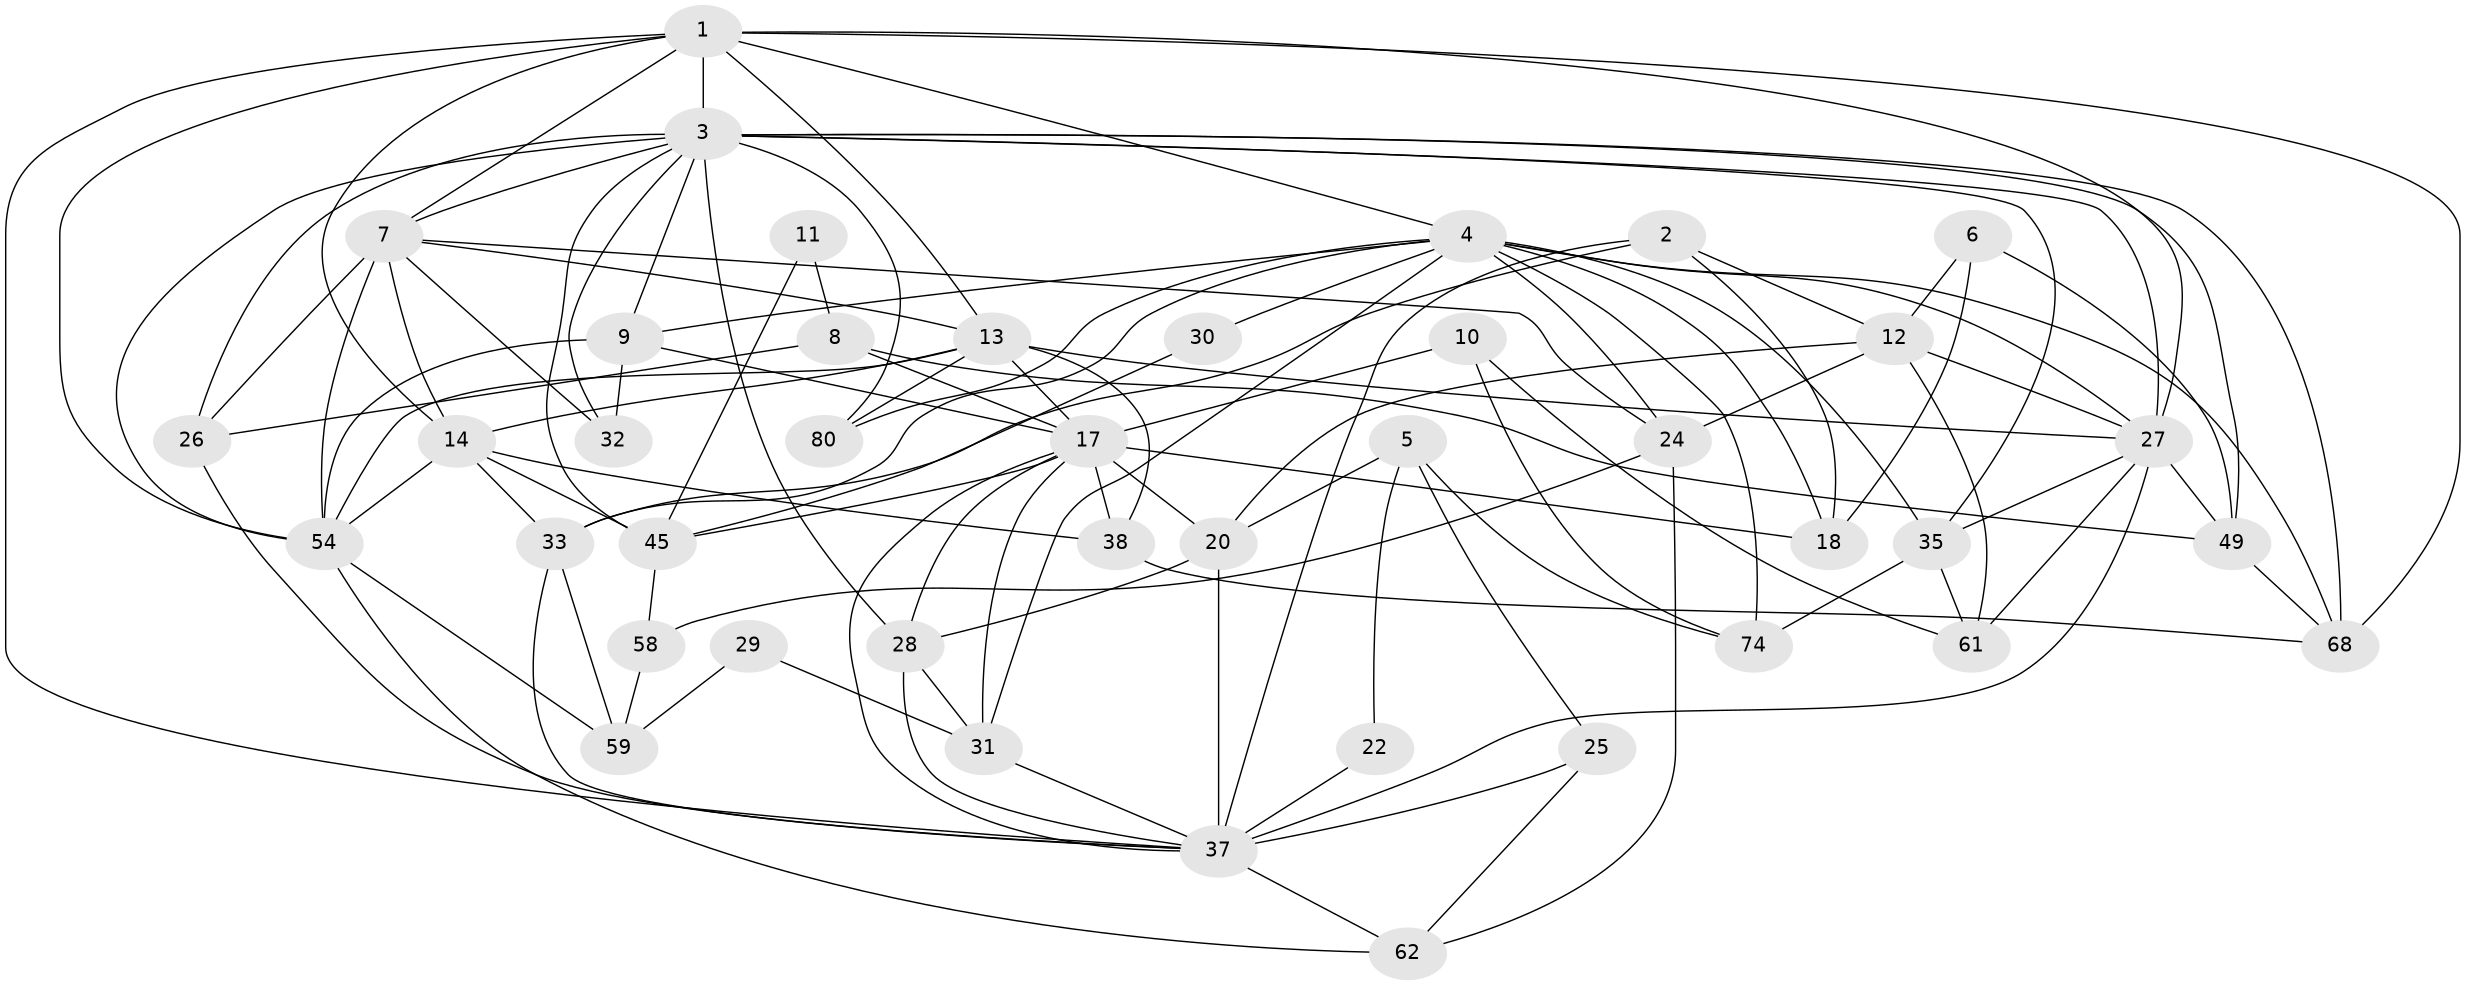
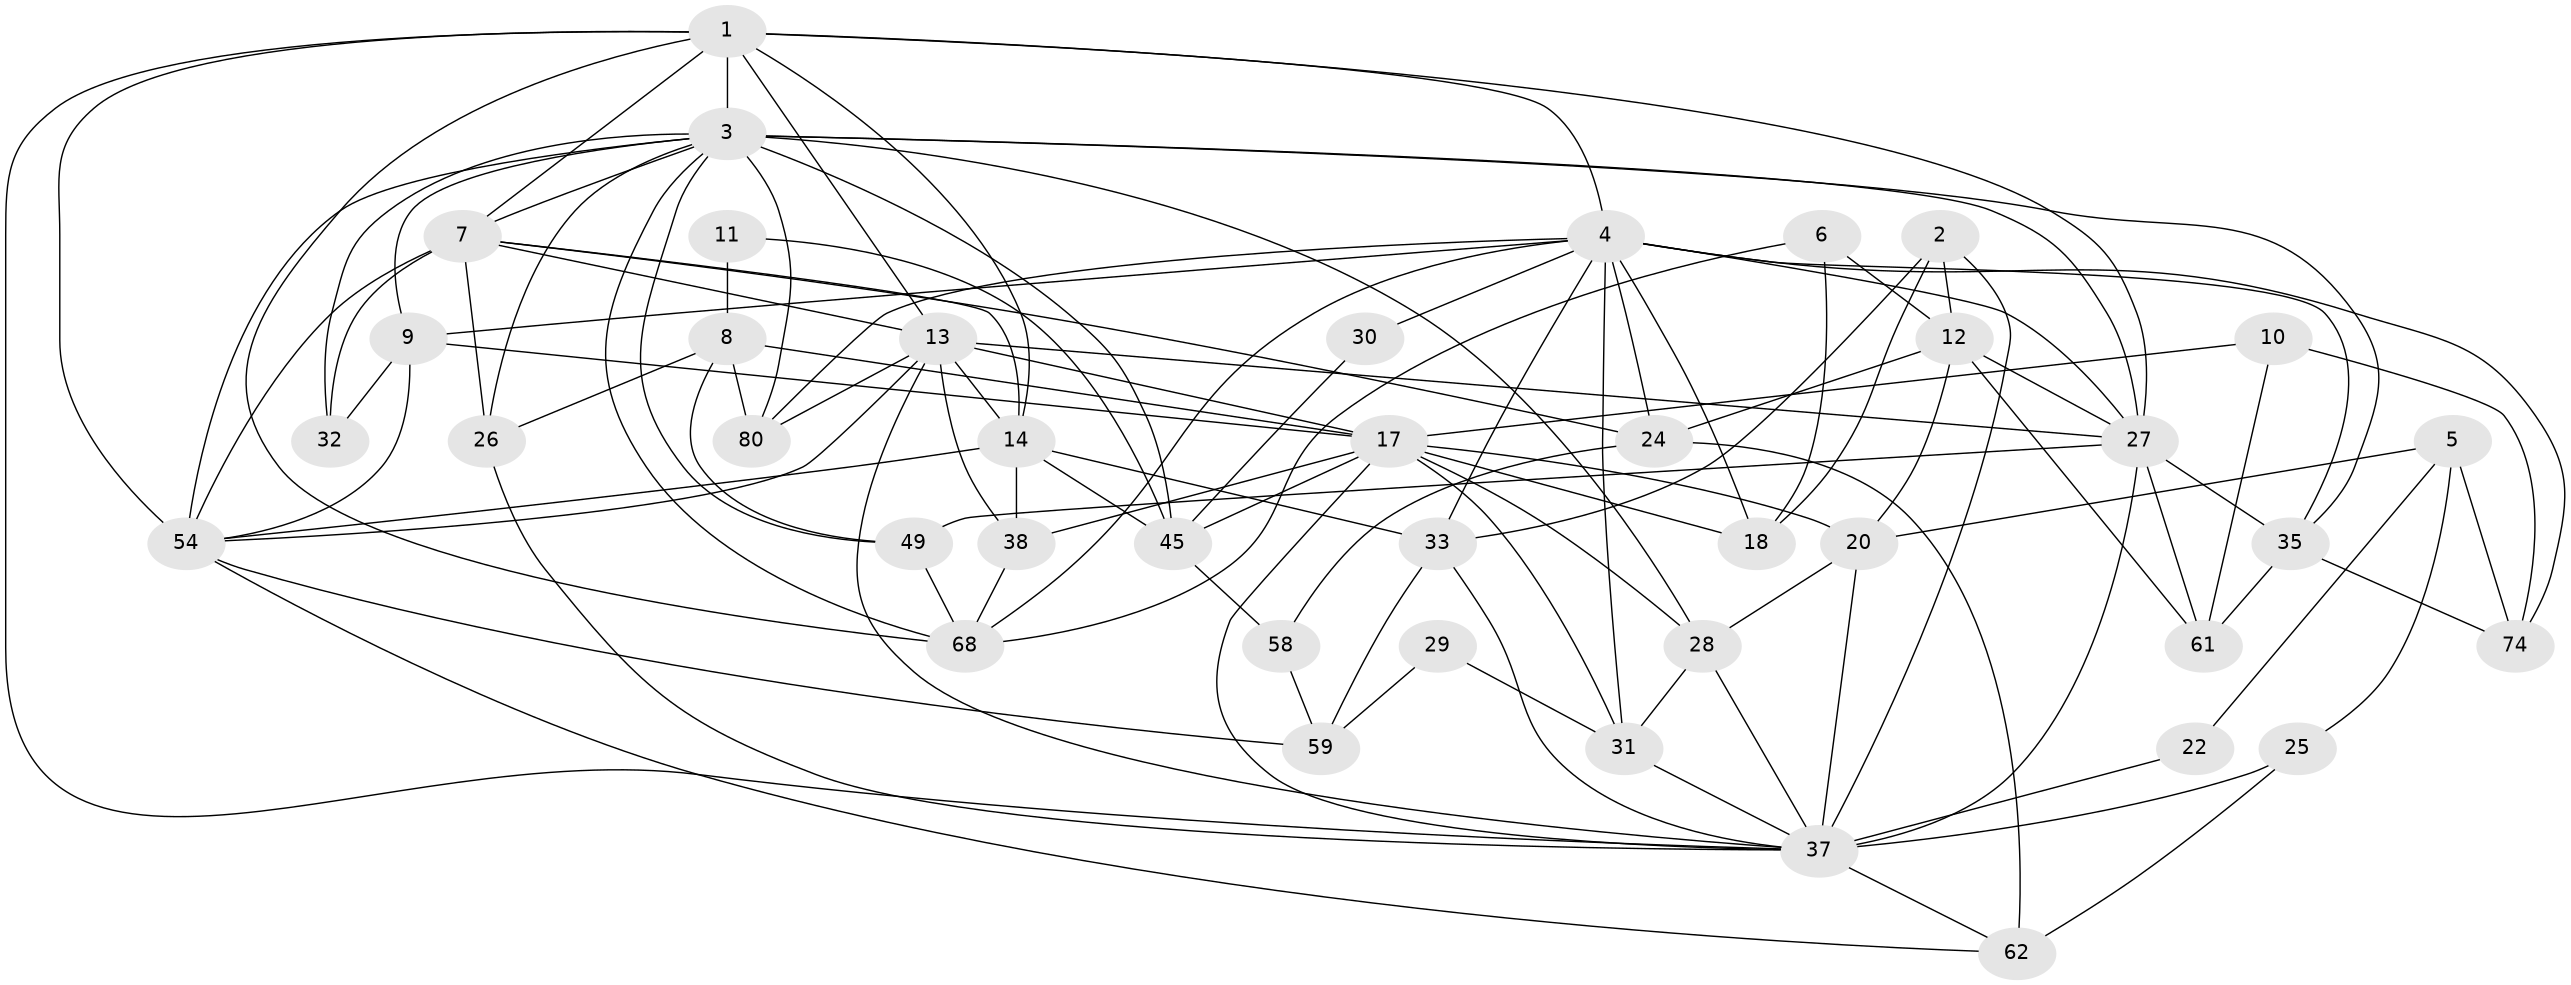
(2149, 350) -> (1361, 401)
none -> (740, 390)
none -> (1171, 767)
